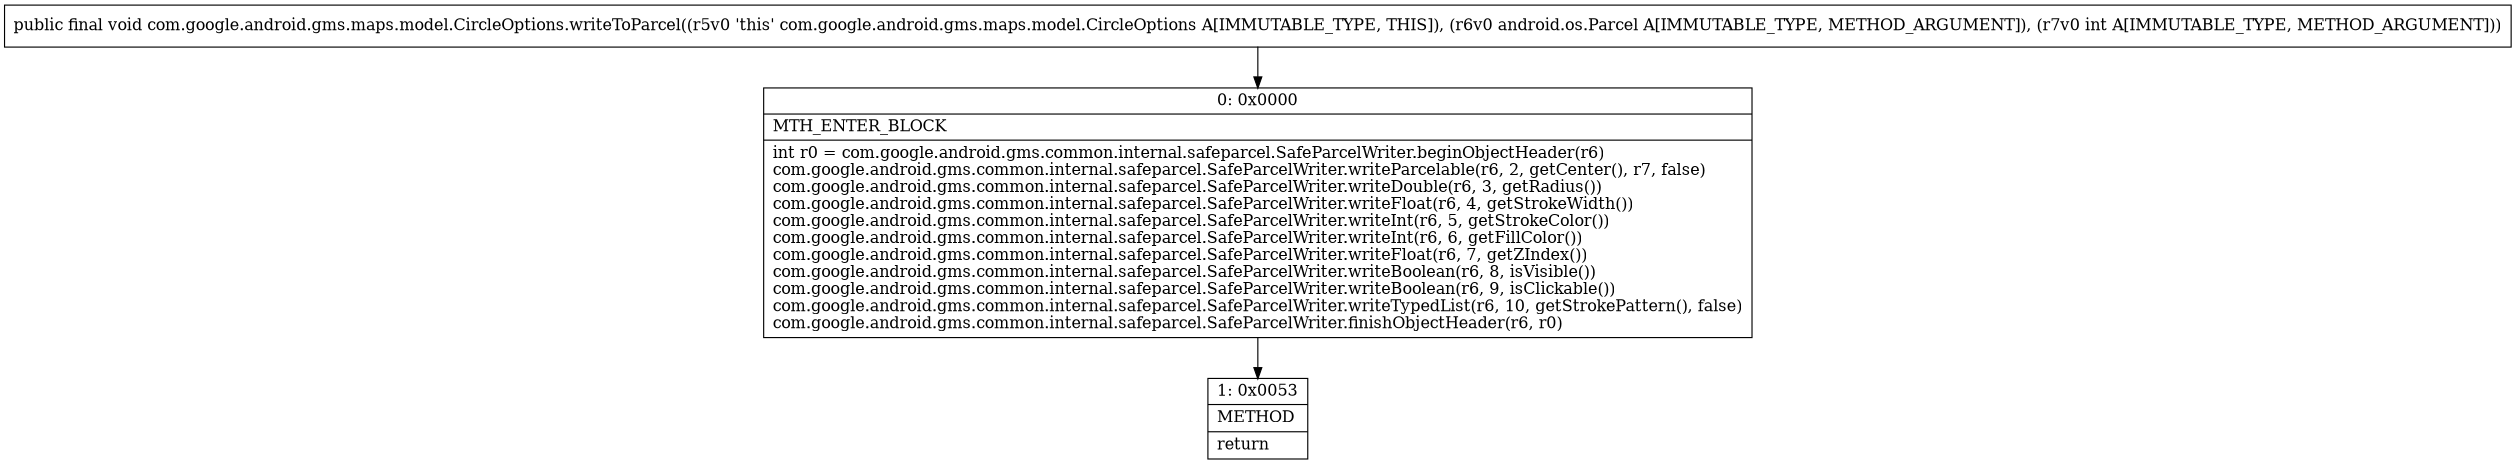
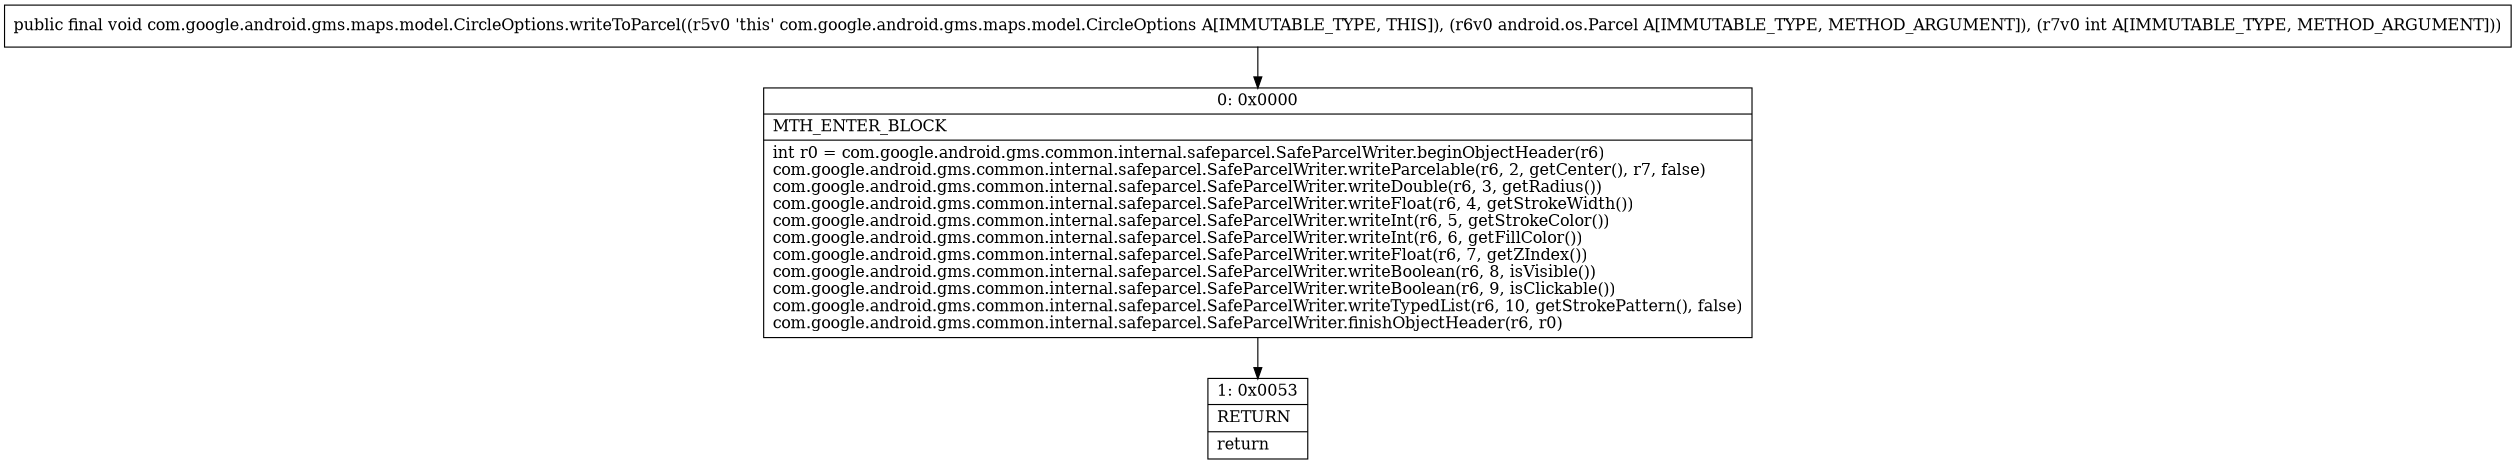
(1256, 418) -> (1254, 418)
